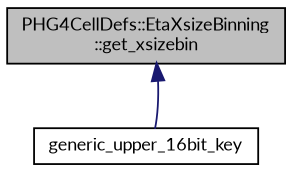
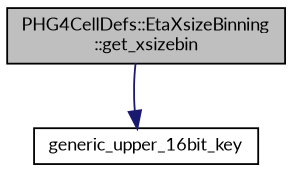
(158, 105) -> (134, 87)
